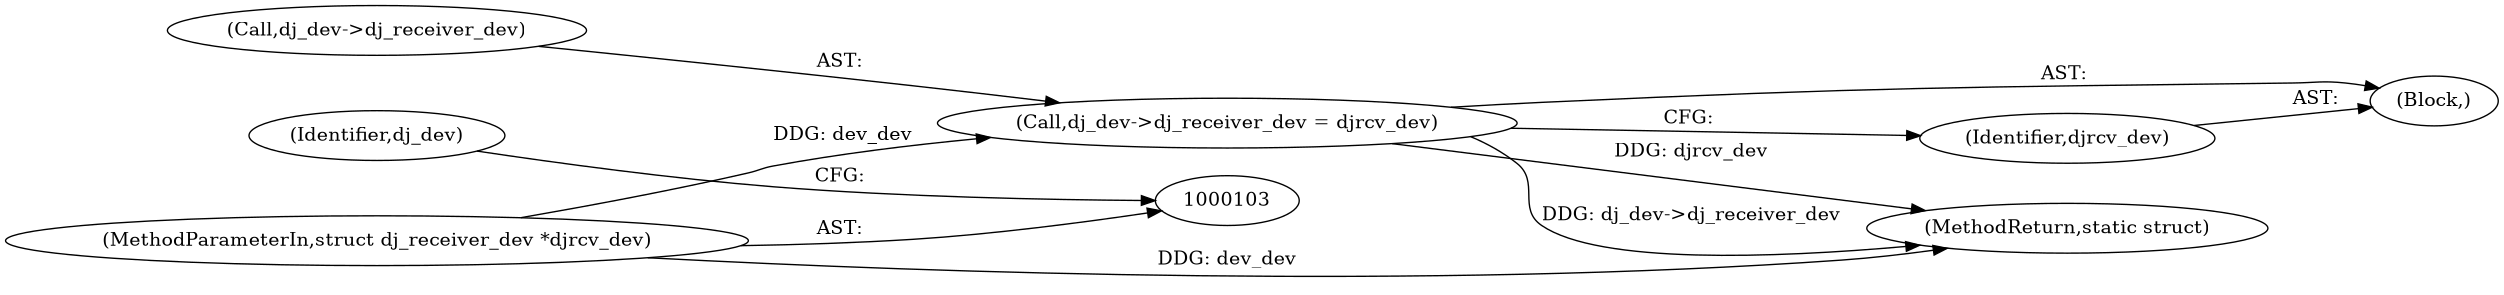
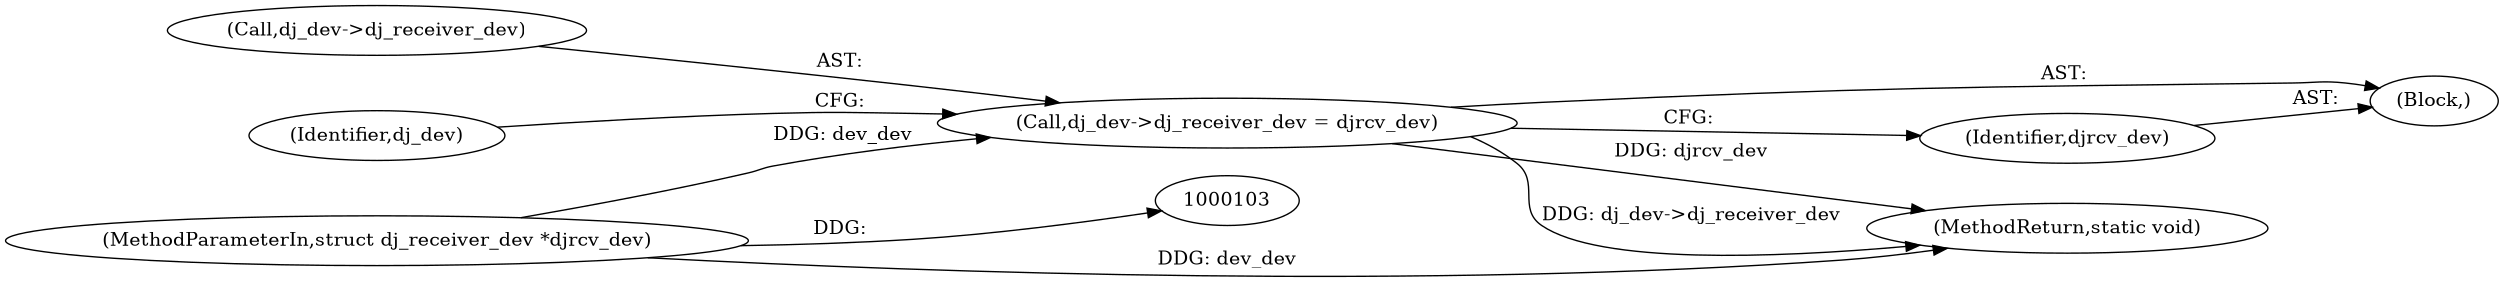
(808, 189) -> (720, 115)
(2067, 228) -> (2067, 228)
(843, 229) -> (843, 229)
